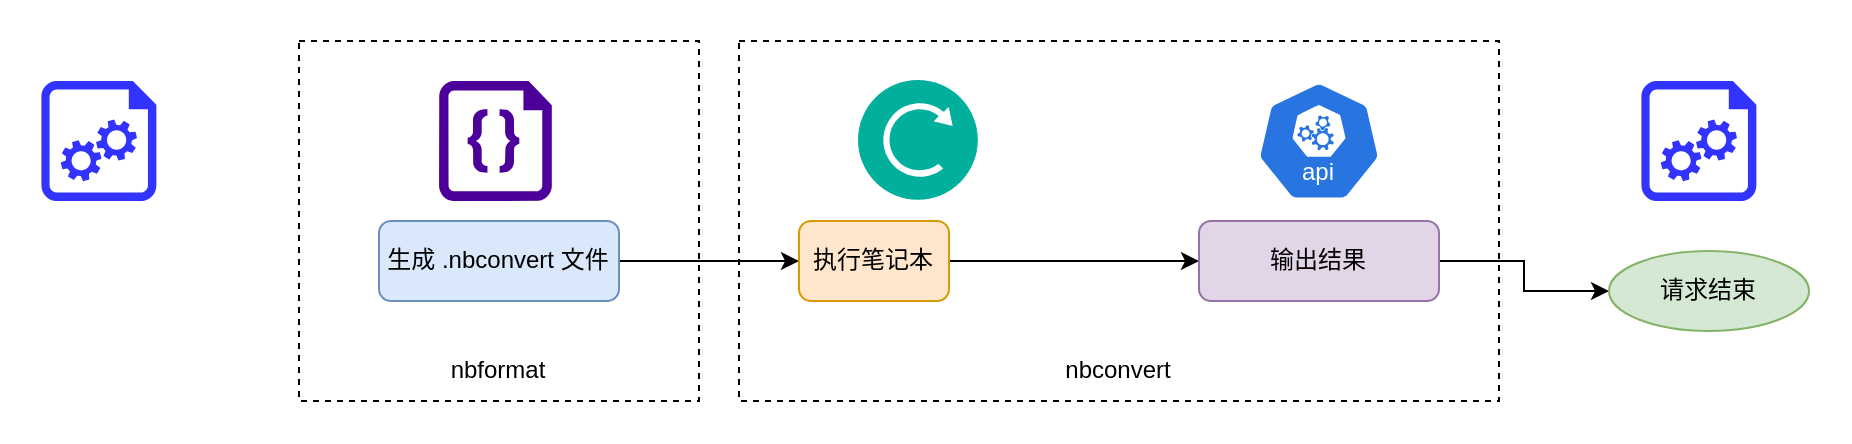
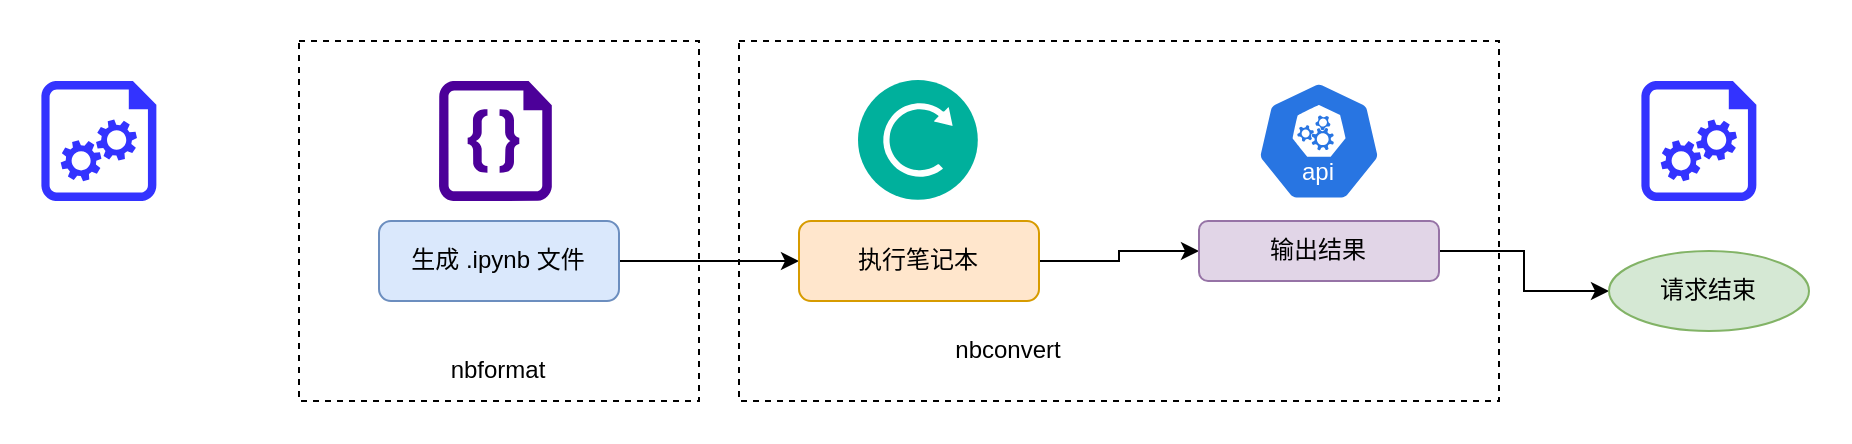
(499, 261) -> (499, 261)
(874, 261) -> (919, 261)
(1319, 261) -> (1319, 251)
(1119, 371) -> (1009, 351)
